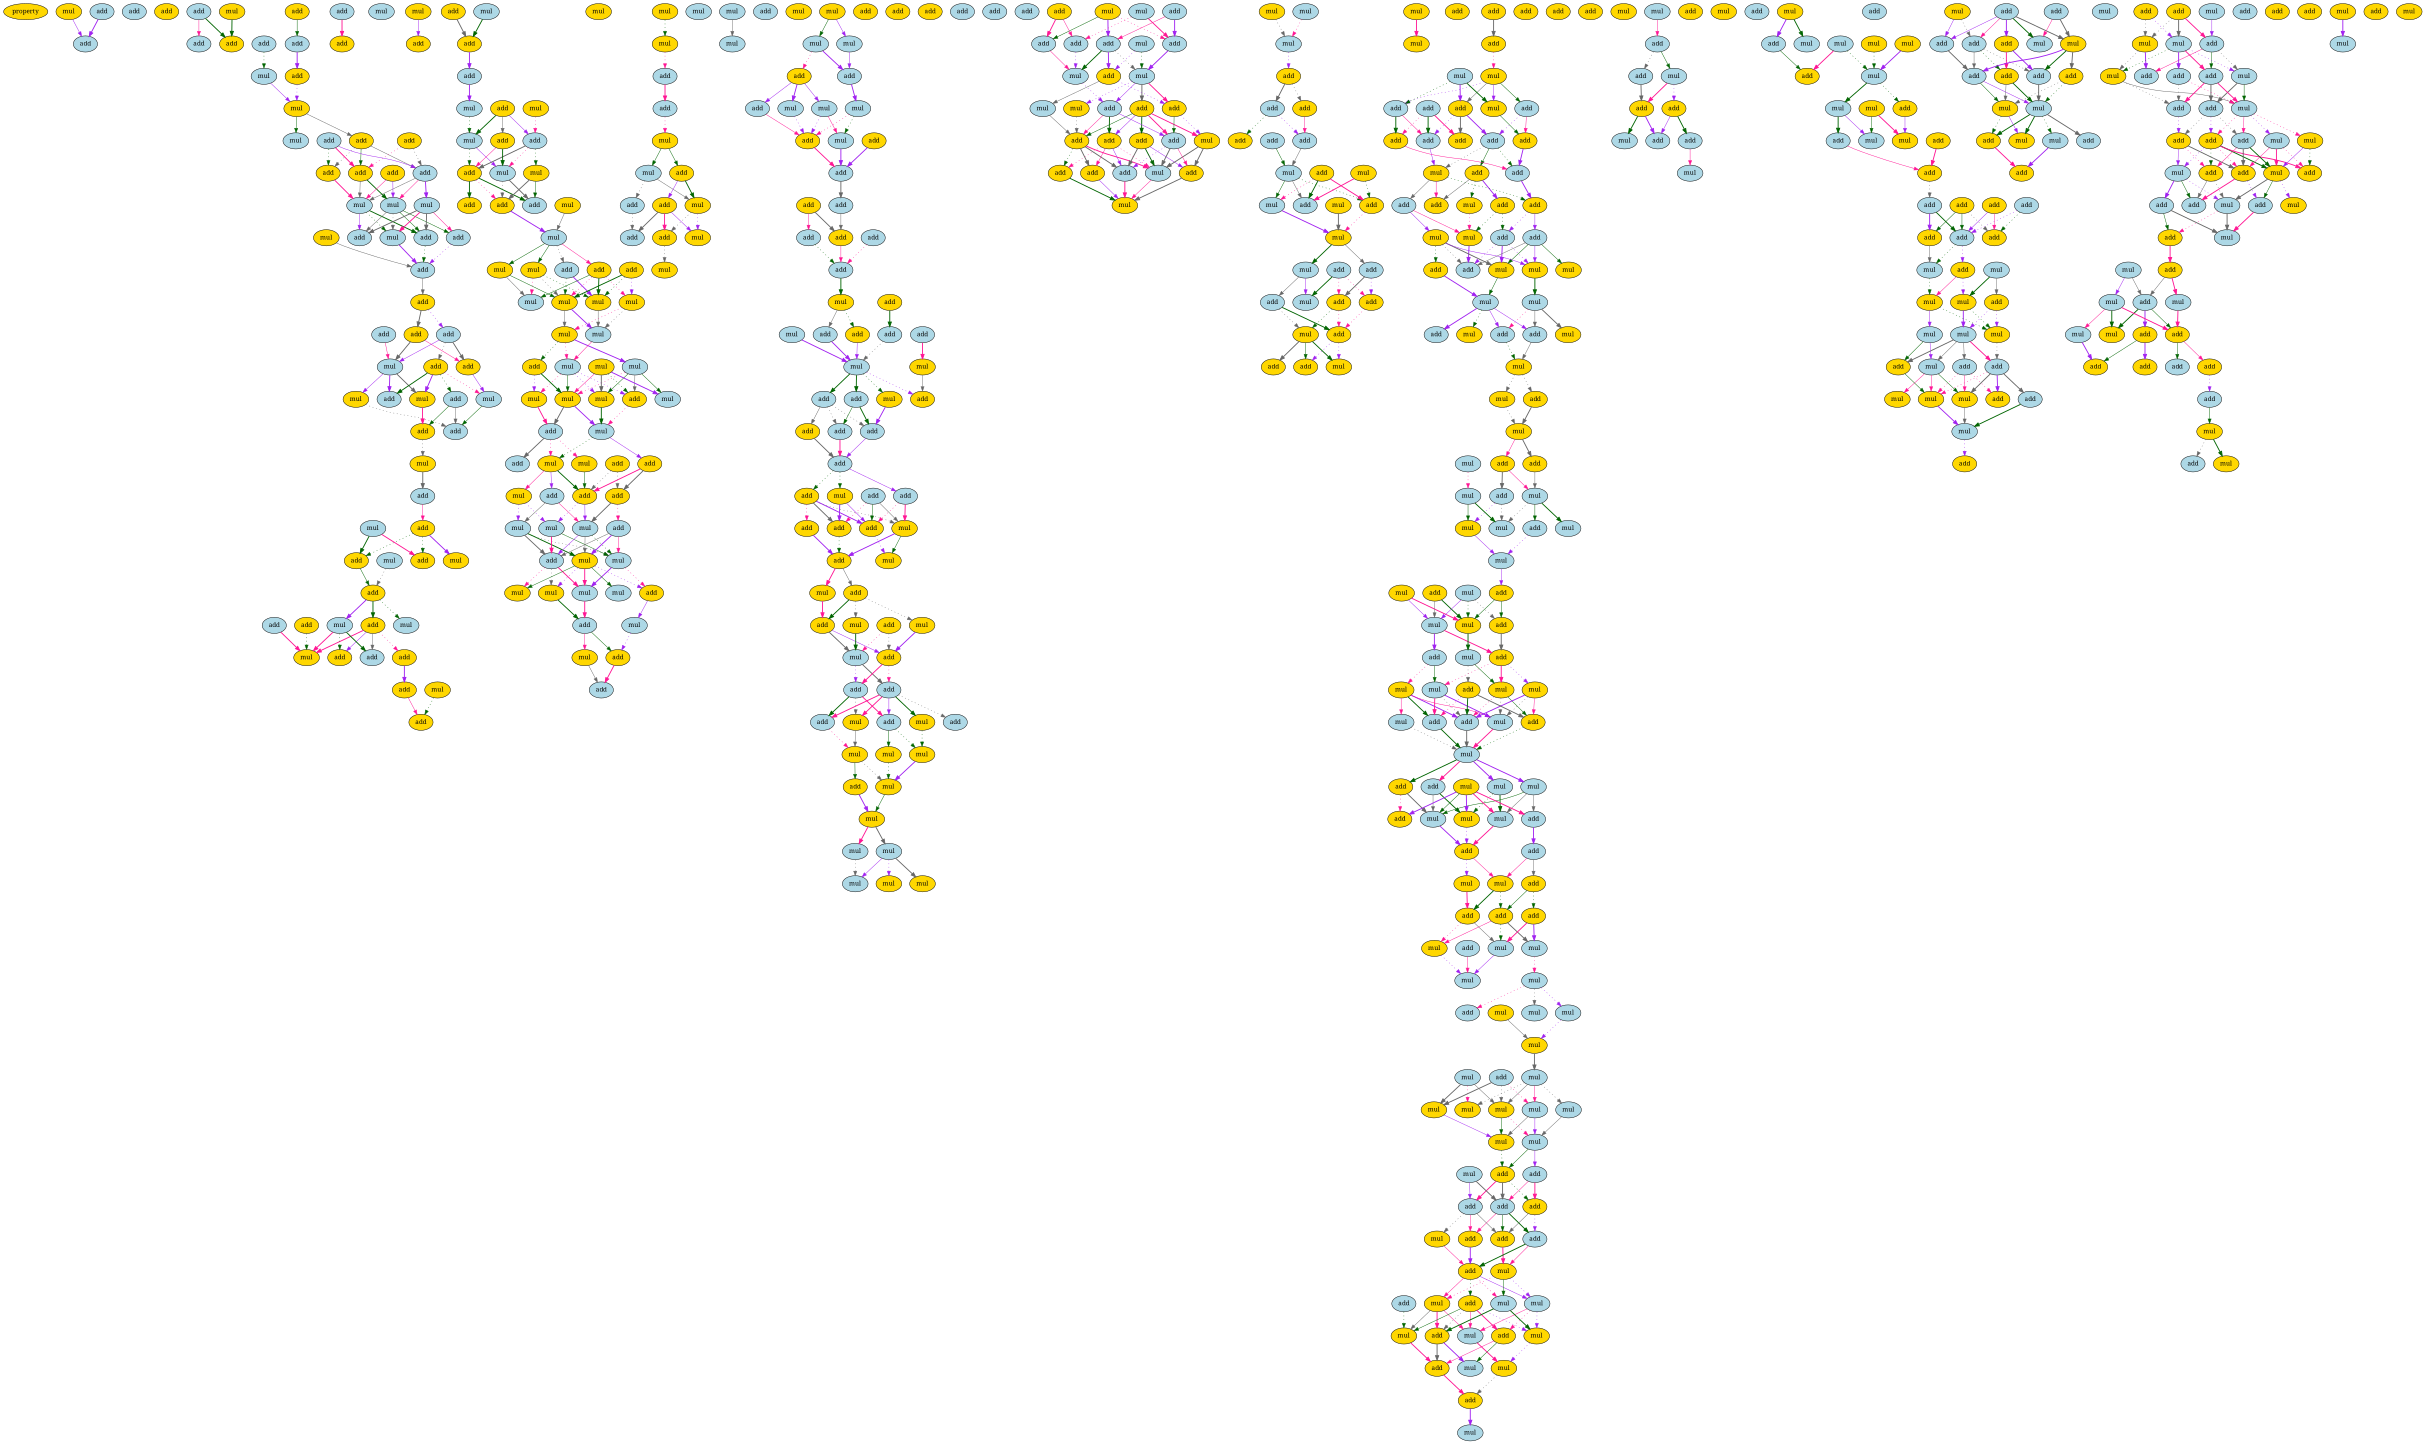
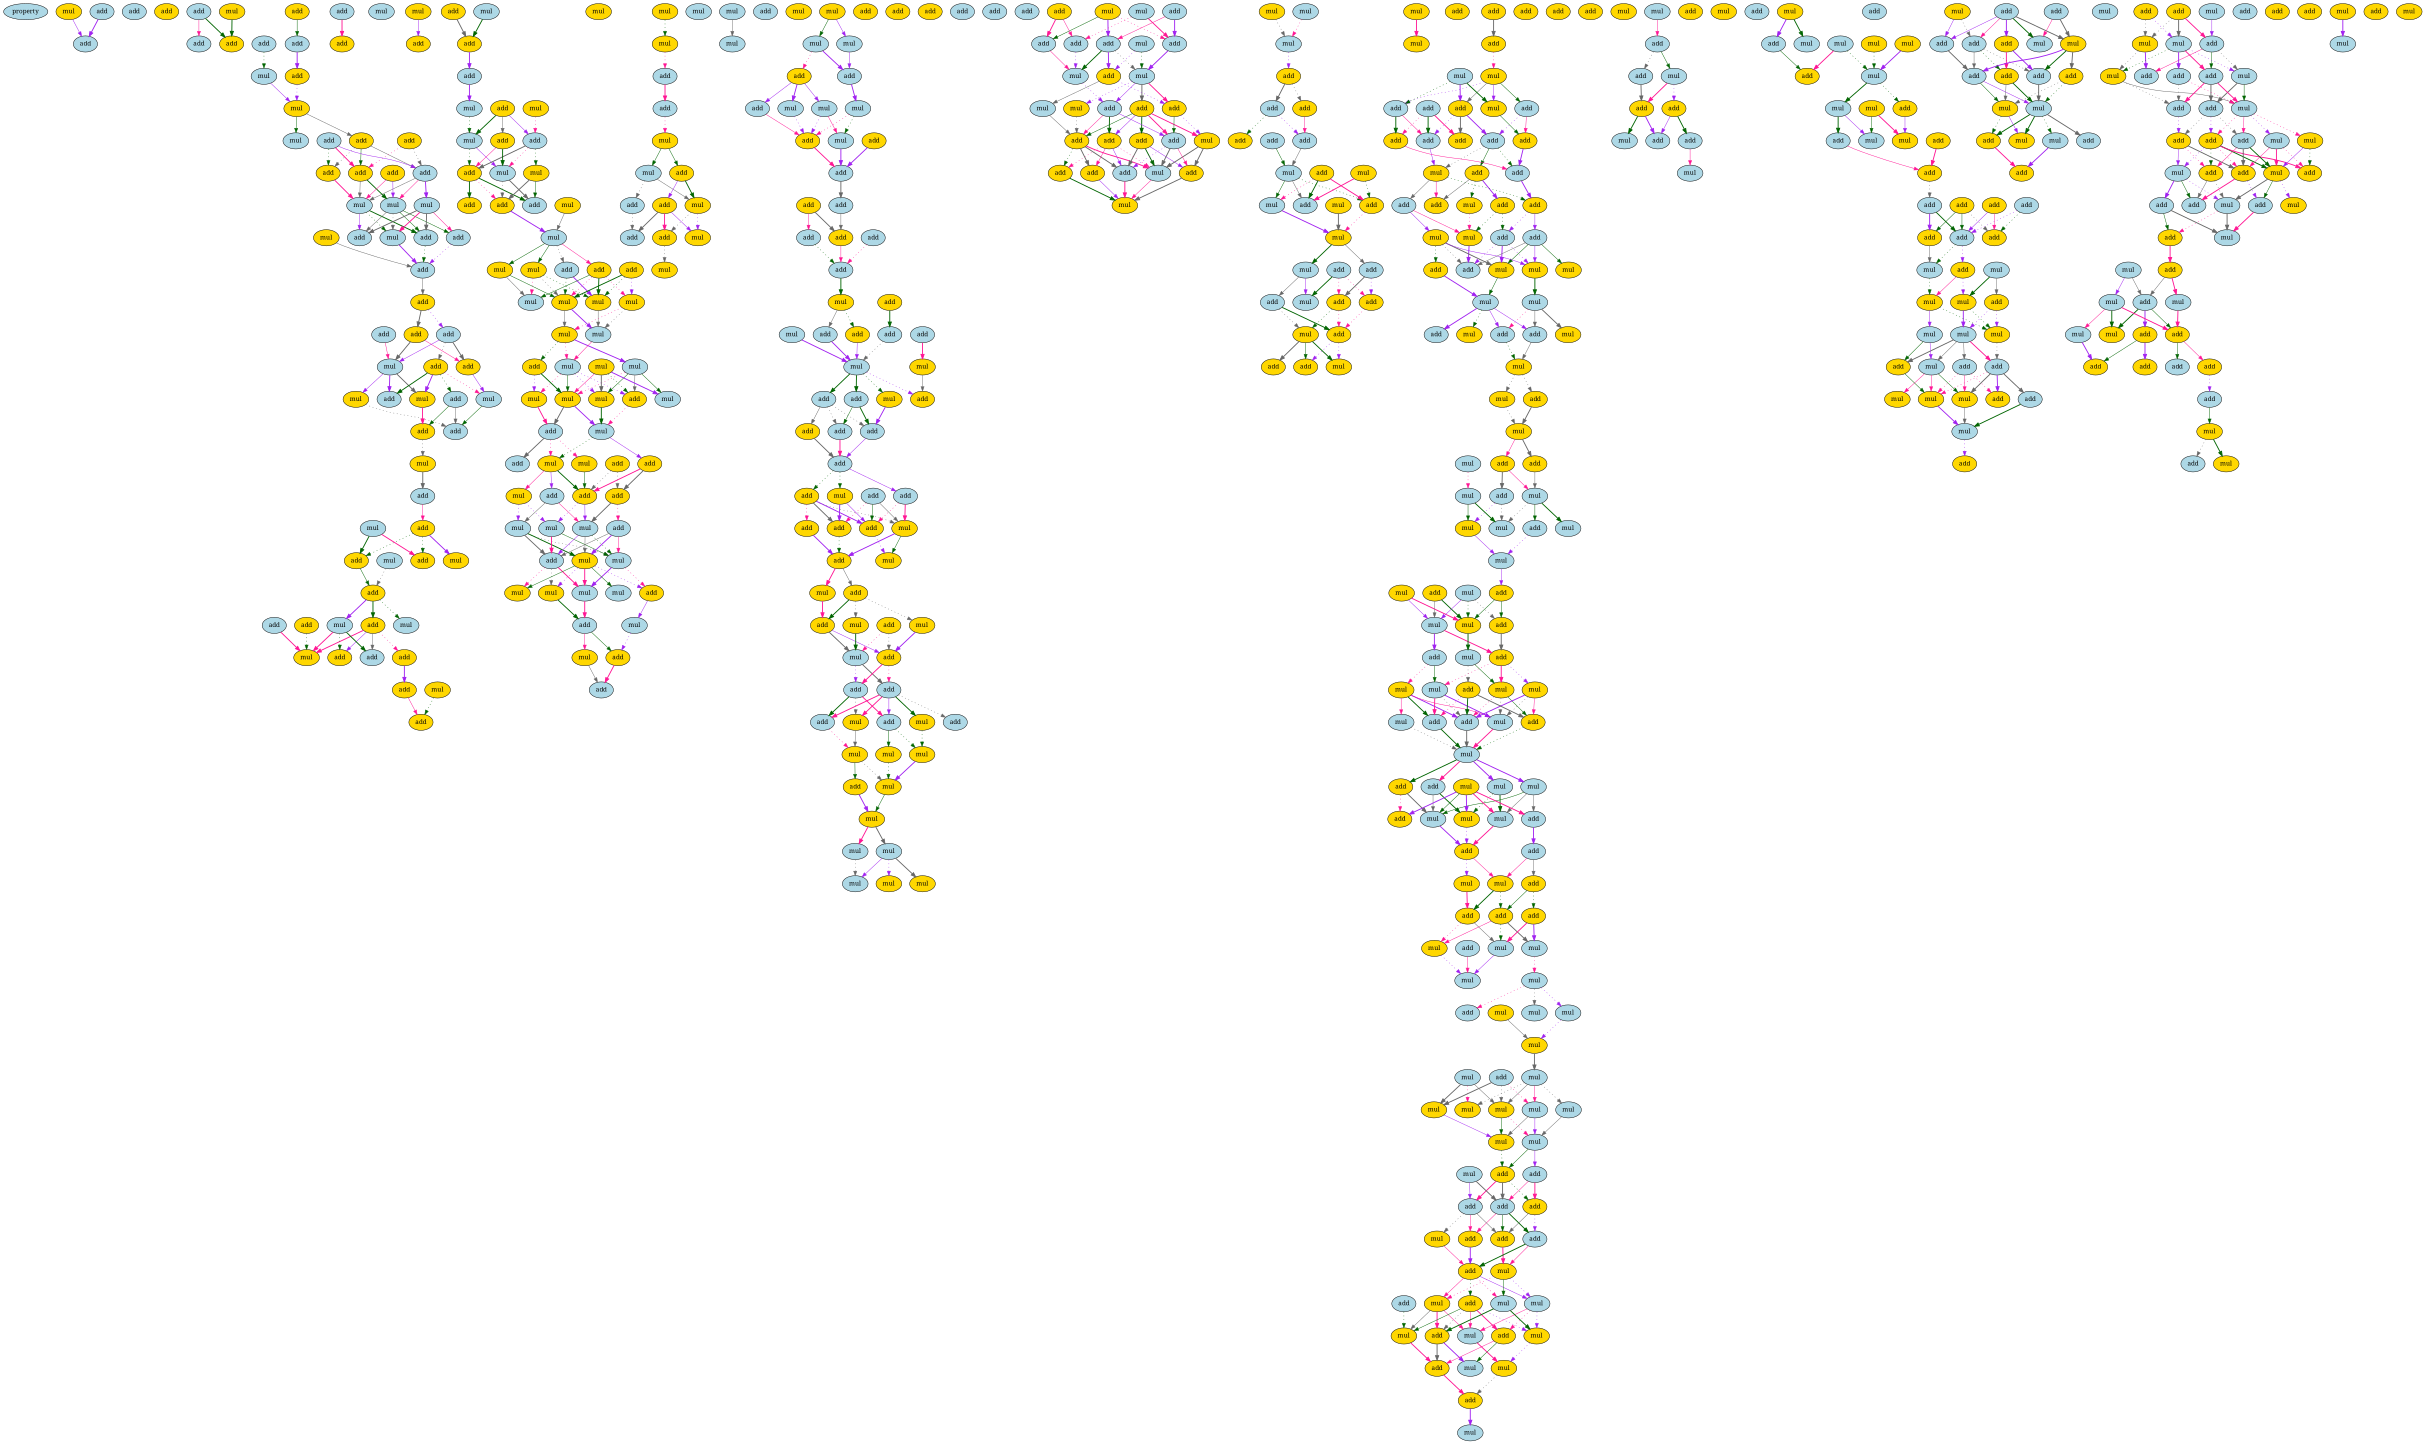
(26, 12) -> (26, 12)
